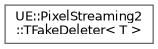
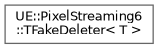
(79, 24) -> (79, 24)
